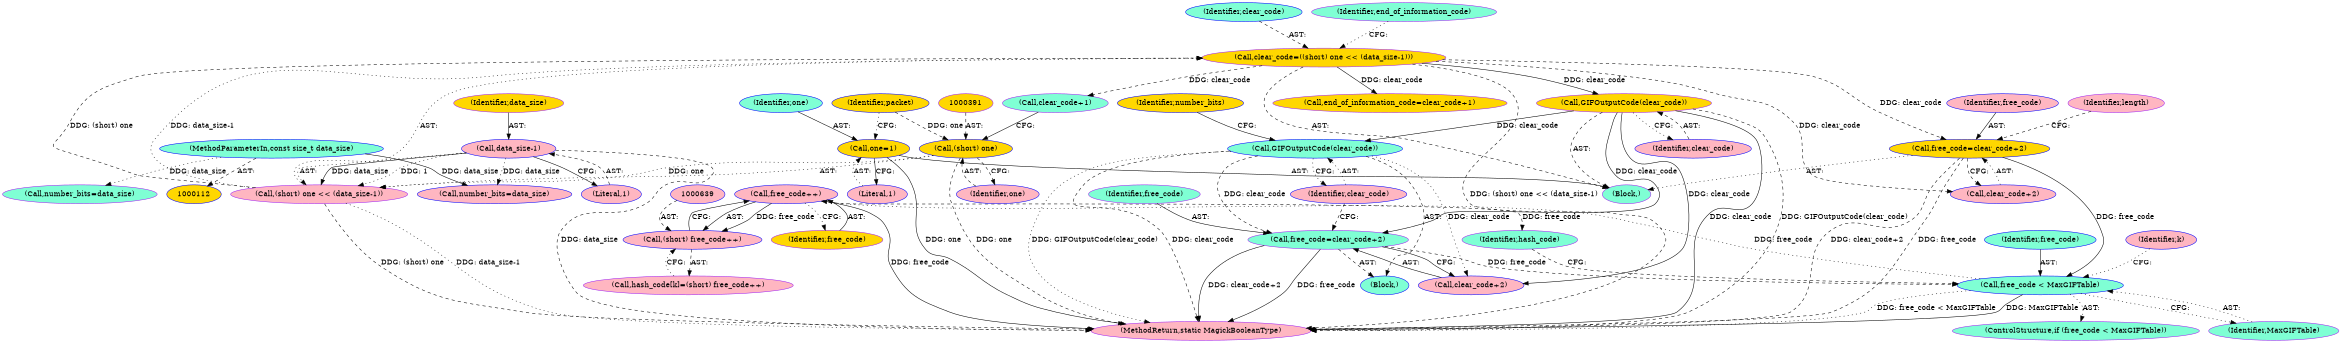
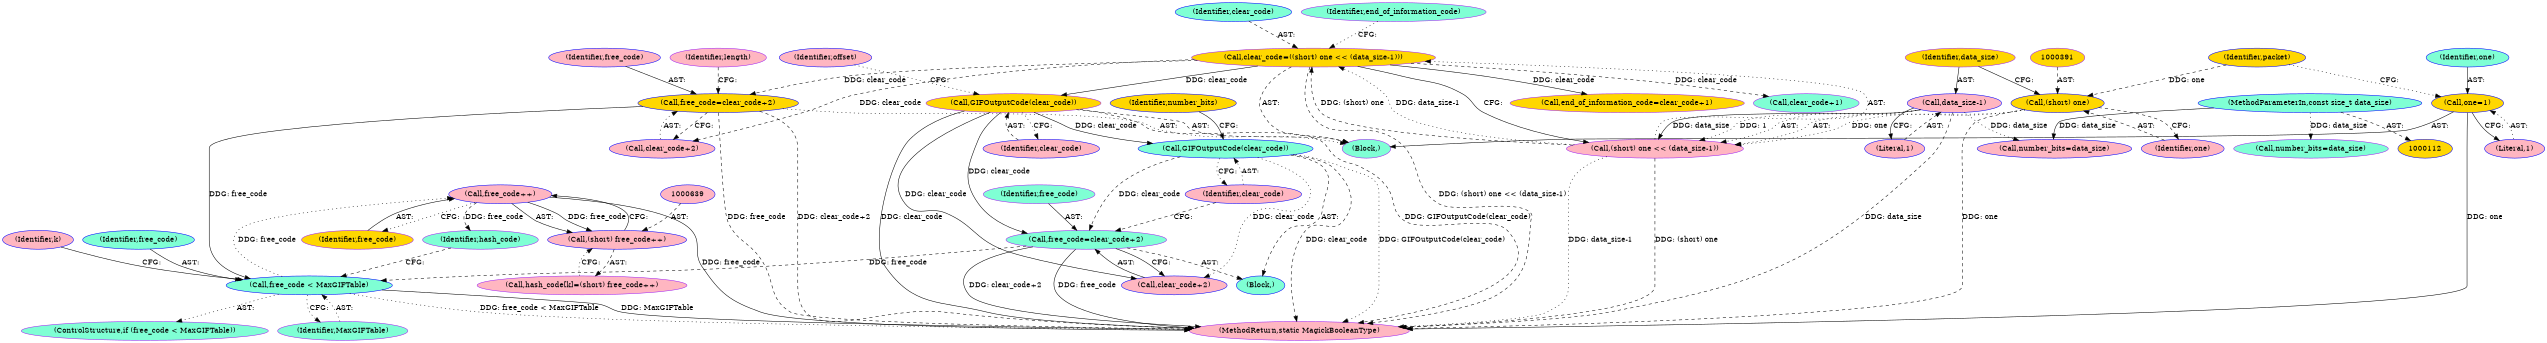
none -> (826, 58)
none -> (1472, 102)
(1013, 125) -> (2007, 79)
(2121, 266) -> (148, 268)
